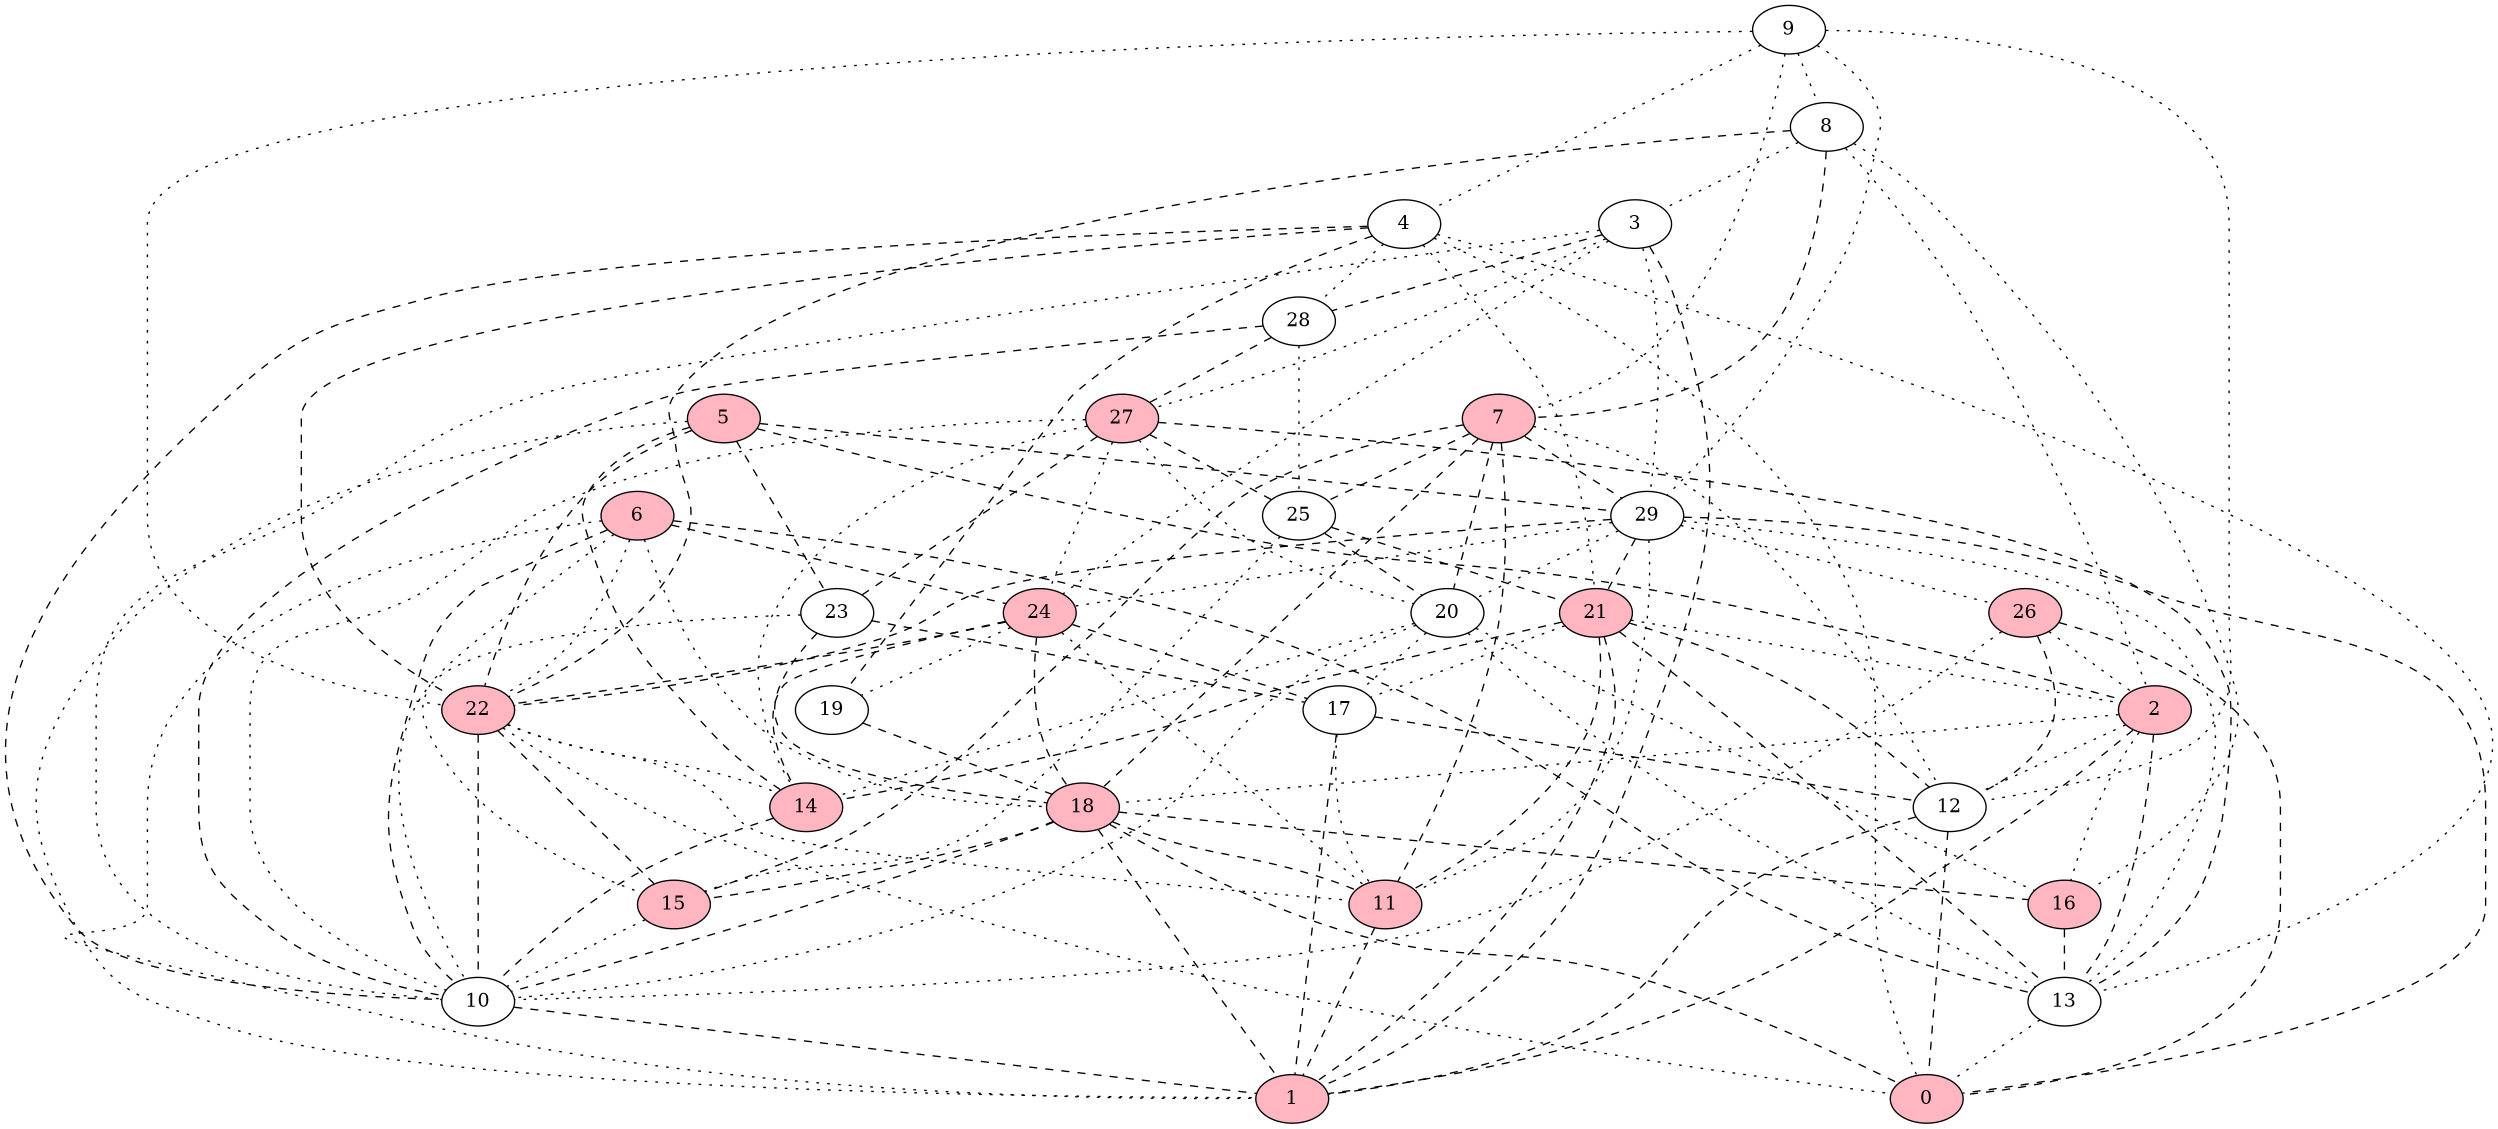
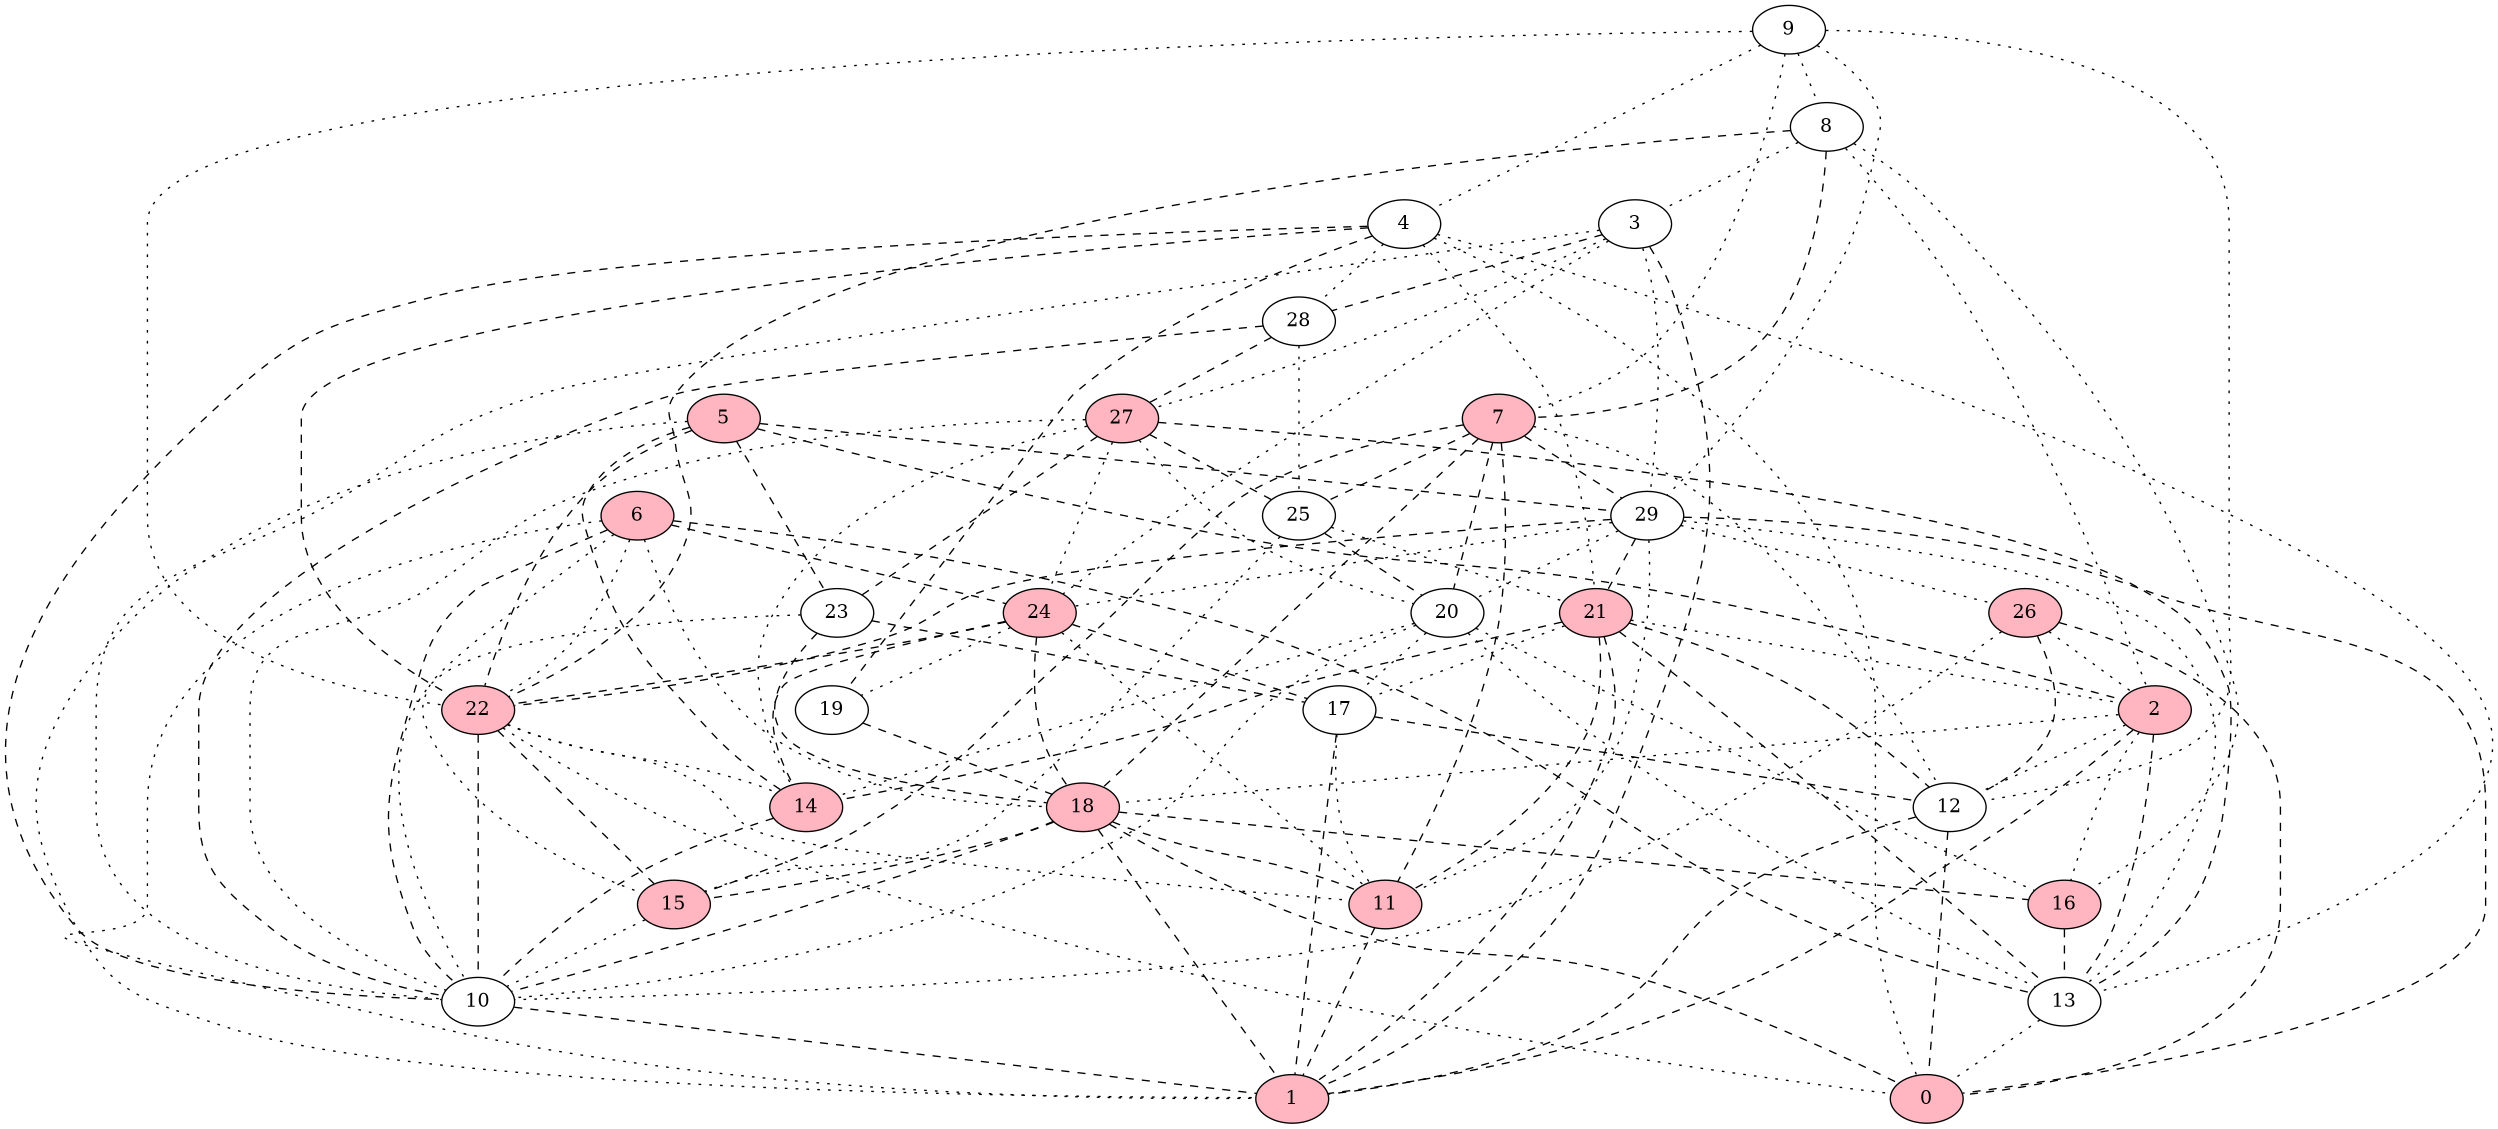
(1482, 575) -> (1482, 575)
